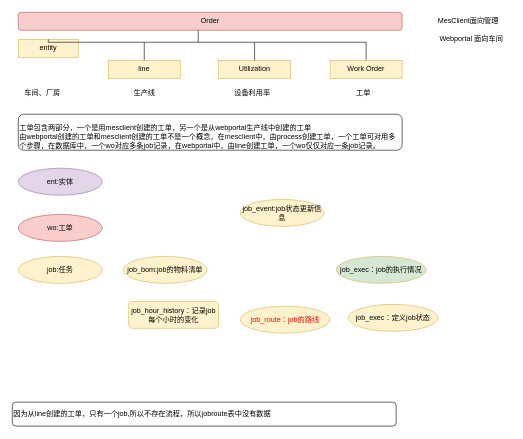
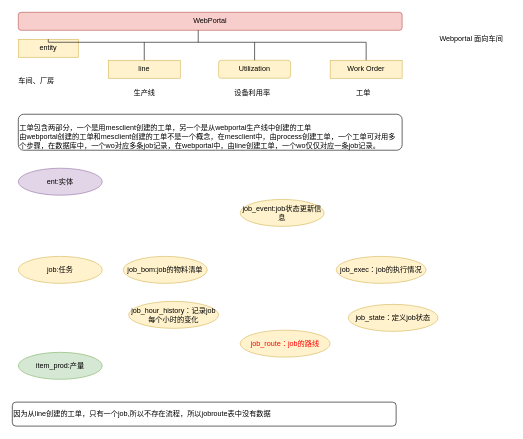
(210, 21) -> (210, 21)
(468, 21) -> none
(255, 69) -> (255, 69)
(42, 93) -> (36, 81)
(60, 228) -> none
(381, 270) -> (381, 270)
(174, 315) -> (174, 315)
(393, 318) -> (393, 318)
(285, 320) -> (285, 344)
none -> (60, 366)
